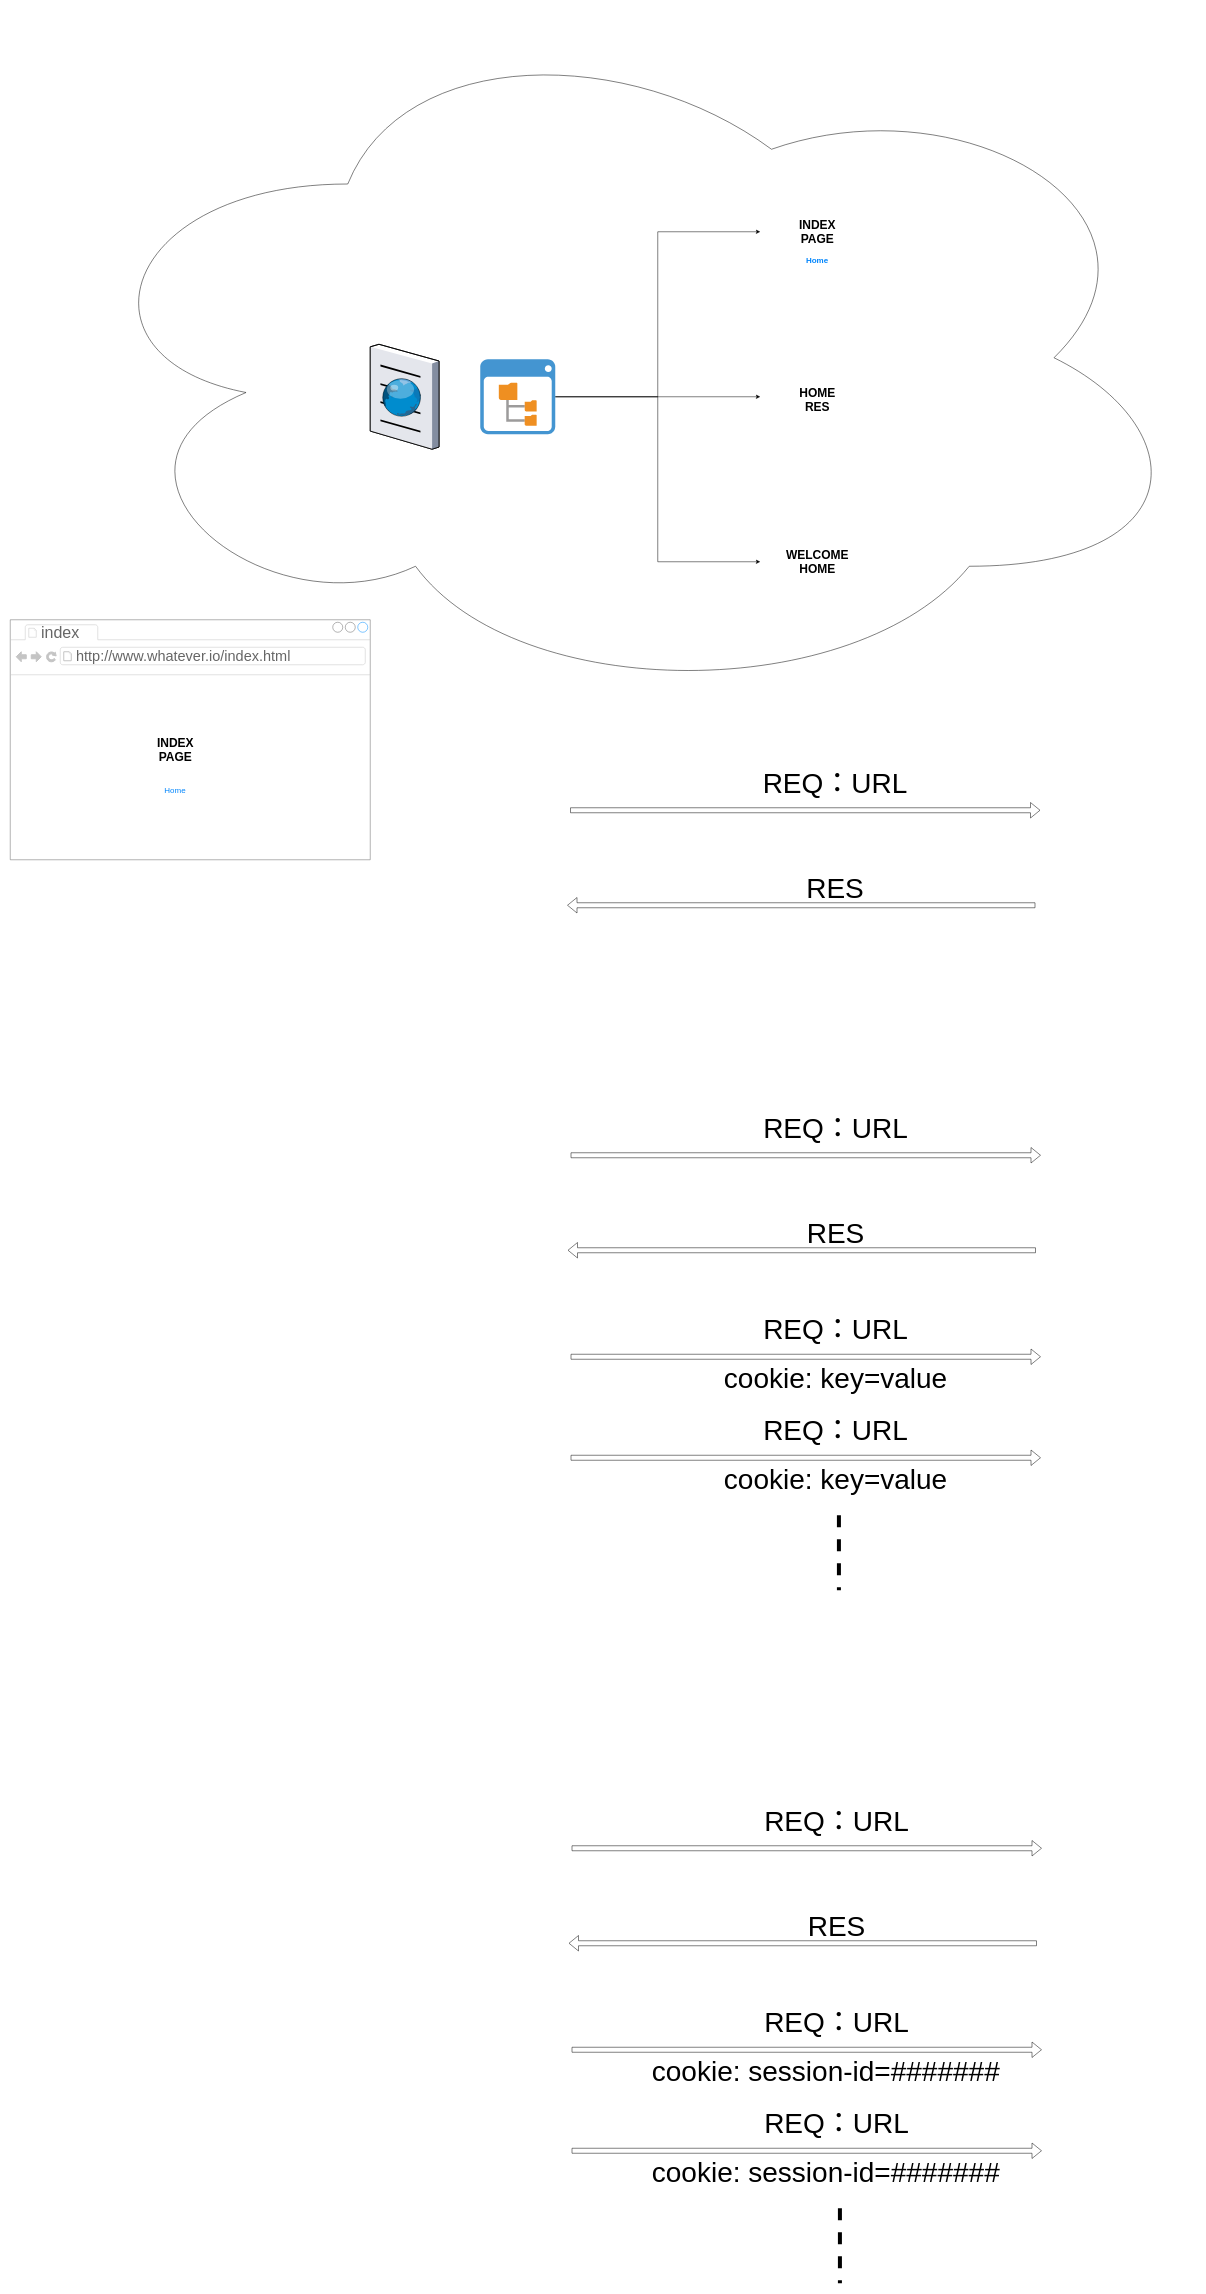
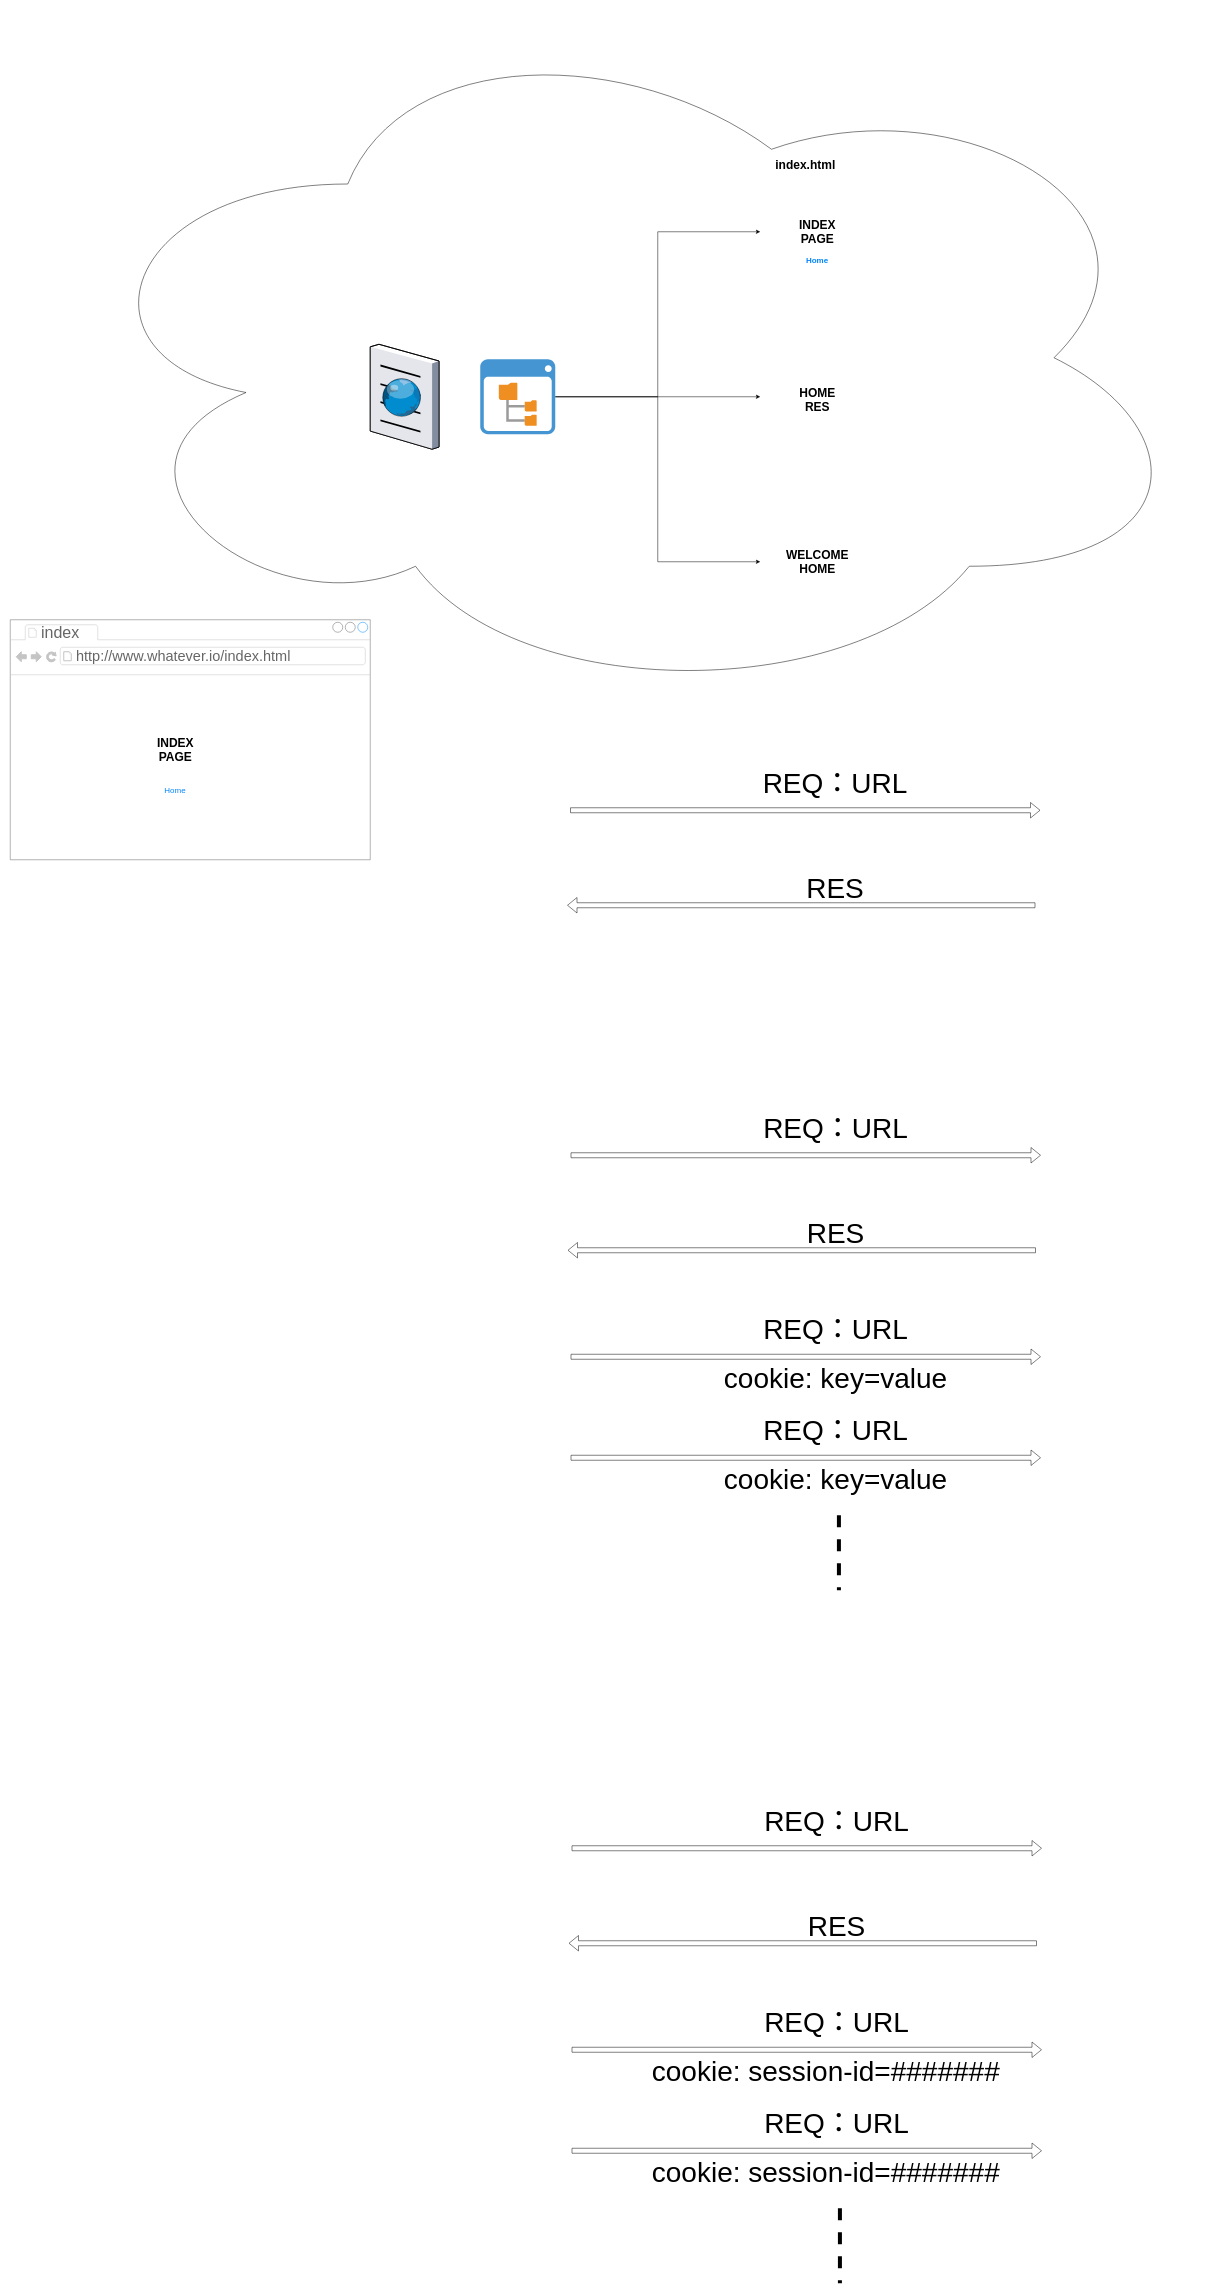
none -> (805, 165)
